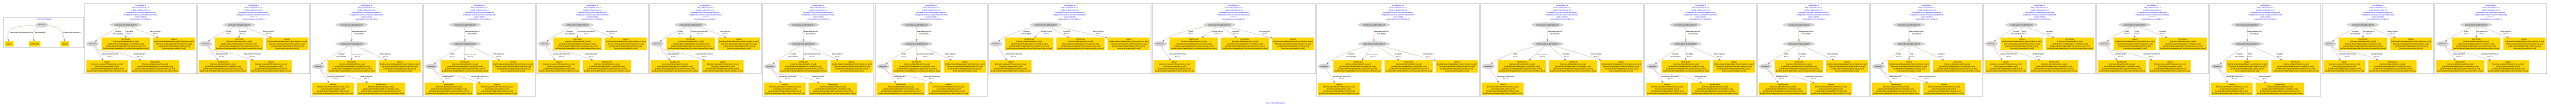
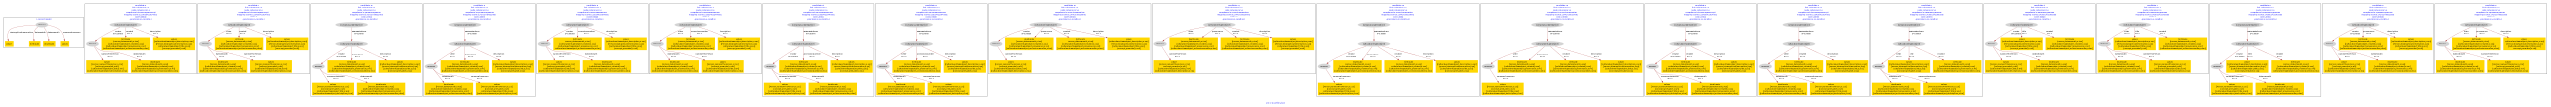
none -> (49, 44)
